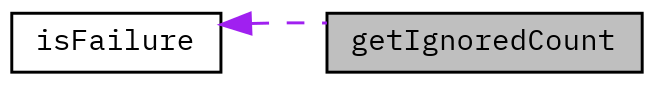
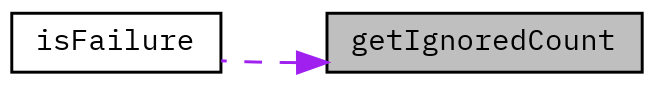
(289, 23) -> (259, 62)
